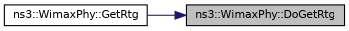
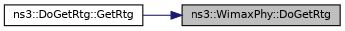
(76, 15) -> (74, 15)
